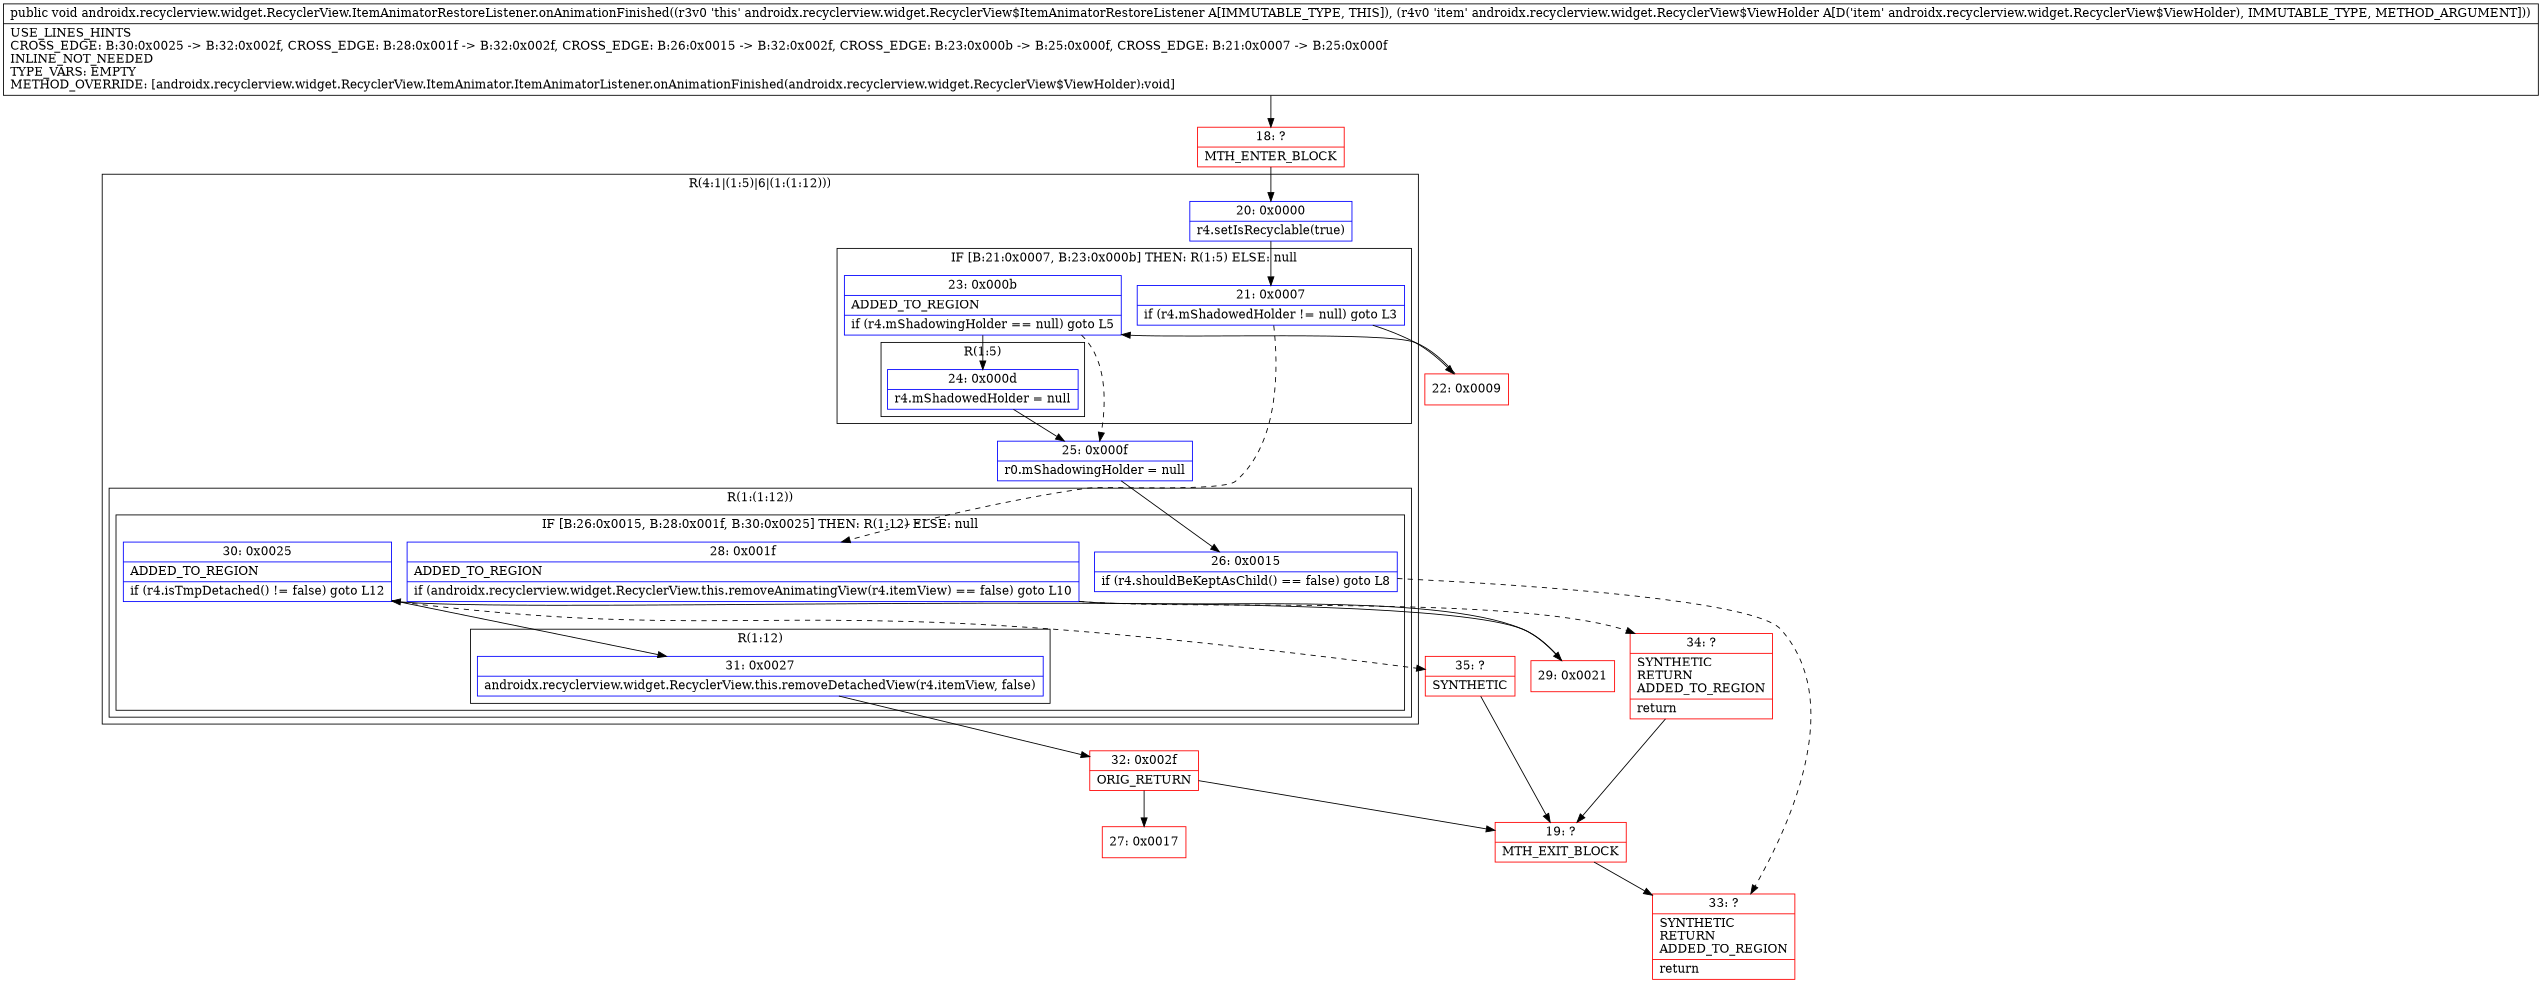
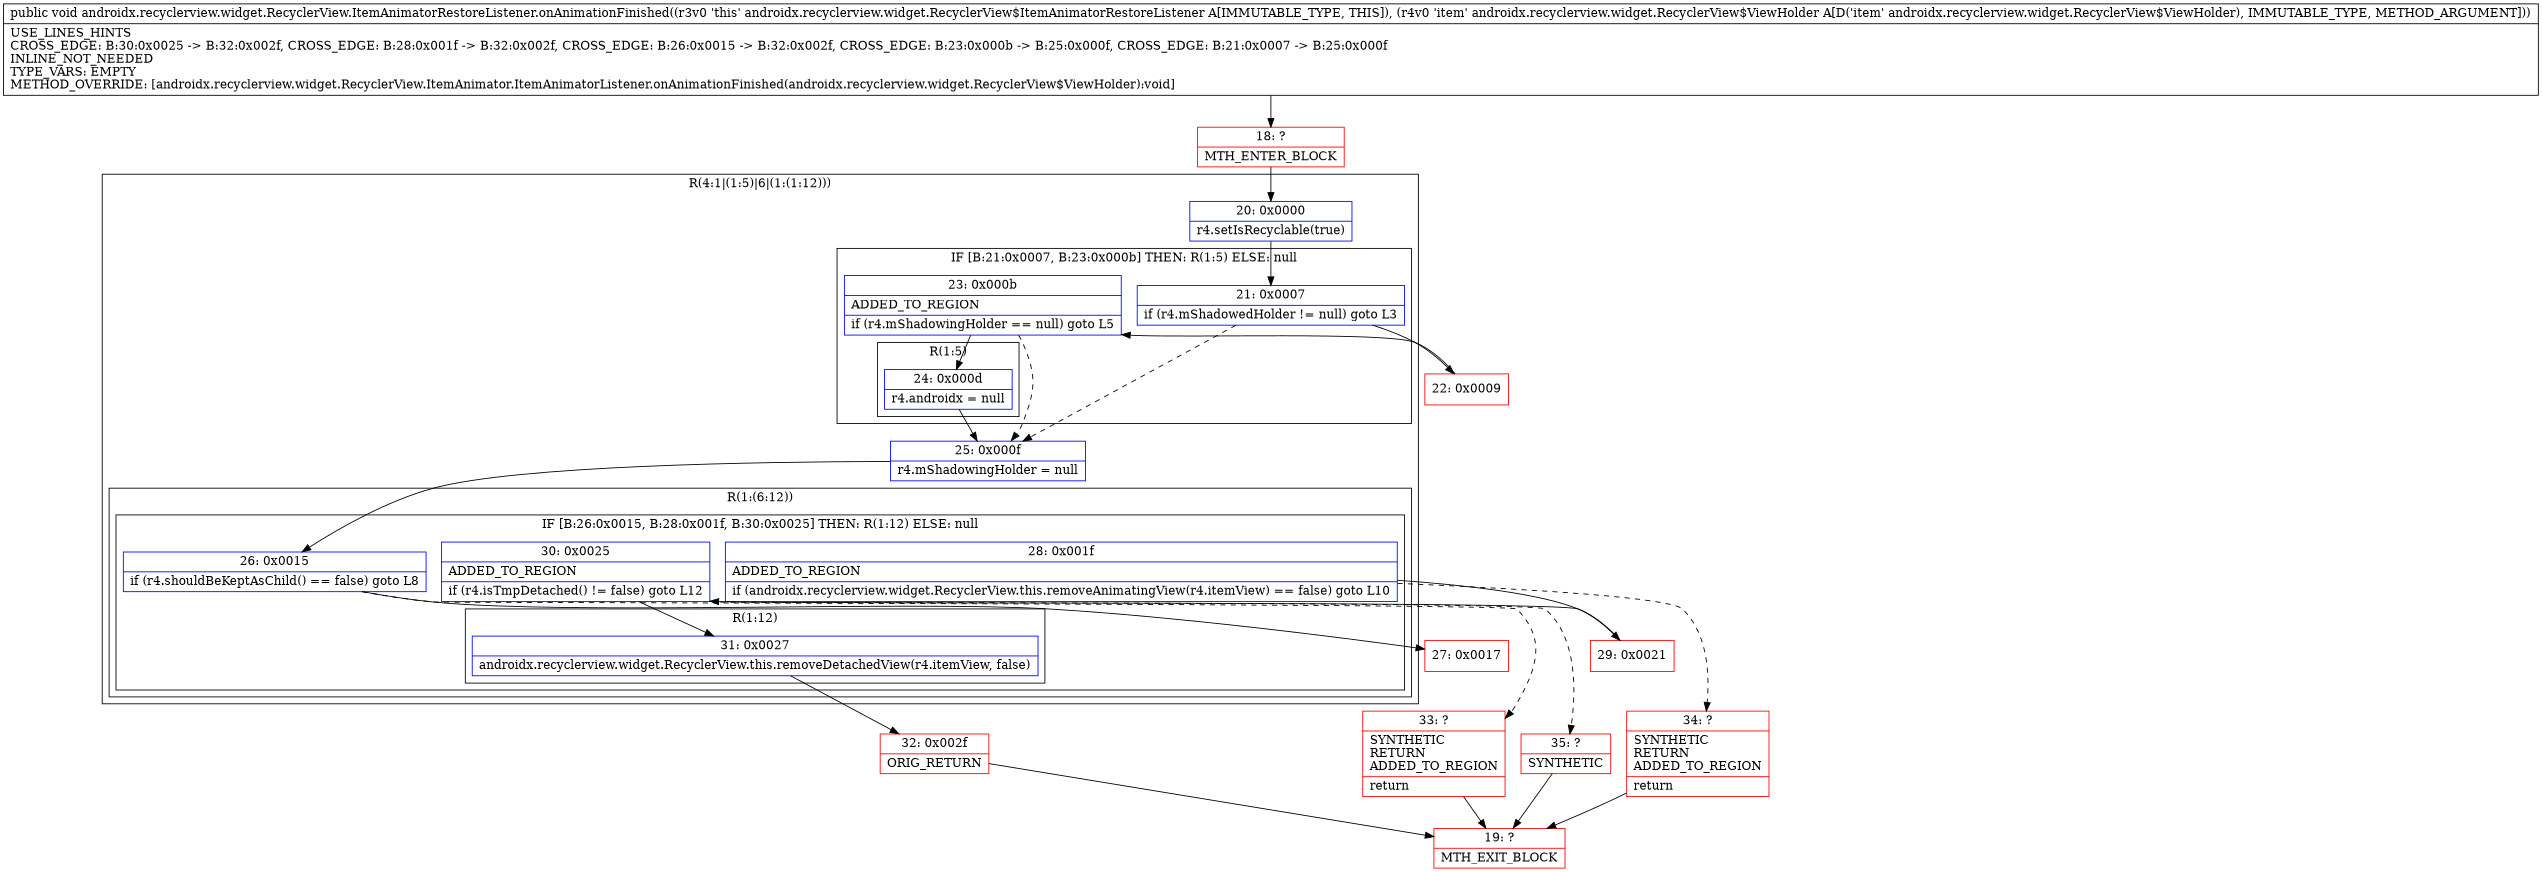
(983, 399) -> (948, 399)
(1095, 470) -> (988, 470)
(1054, 493) -> (1133, 381)
(760, 498) -> (760, 498)
(1144, 804) -> (1075, 611)
(1619, 876) -> (1472, 809)
